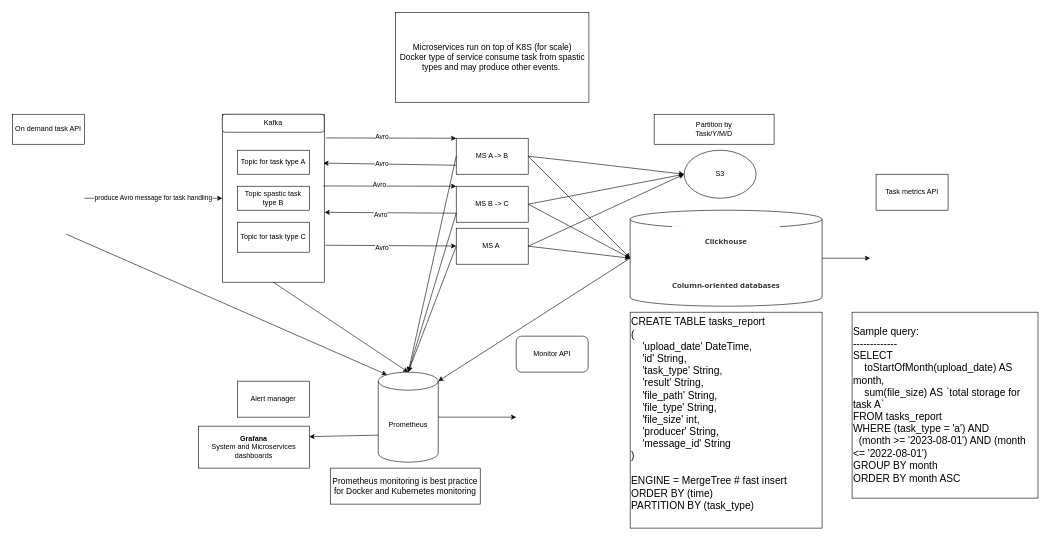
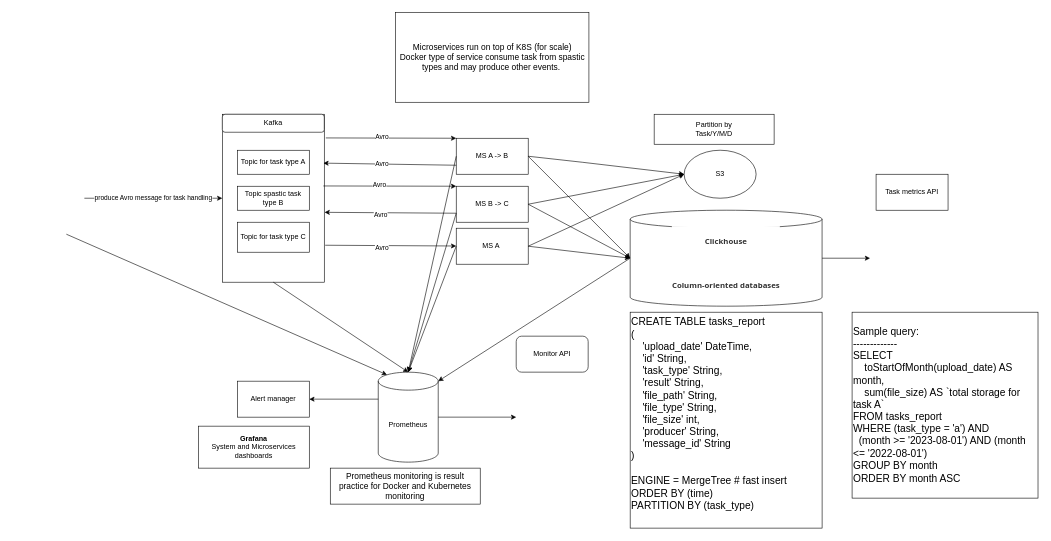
(48, 129) -> none
none -> (314, 399)
(361, 436) -> none
(405, 486) -> (405, 486)
